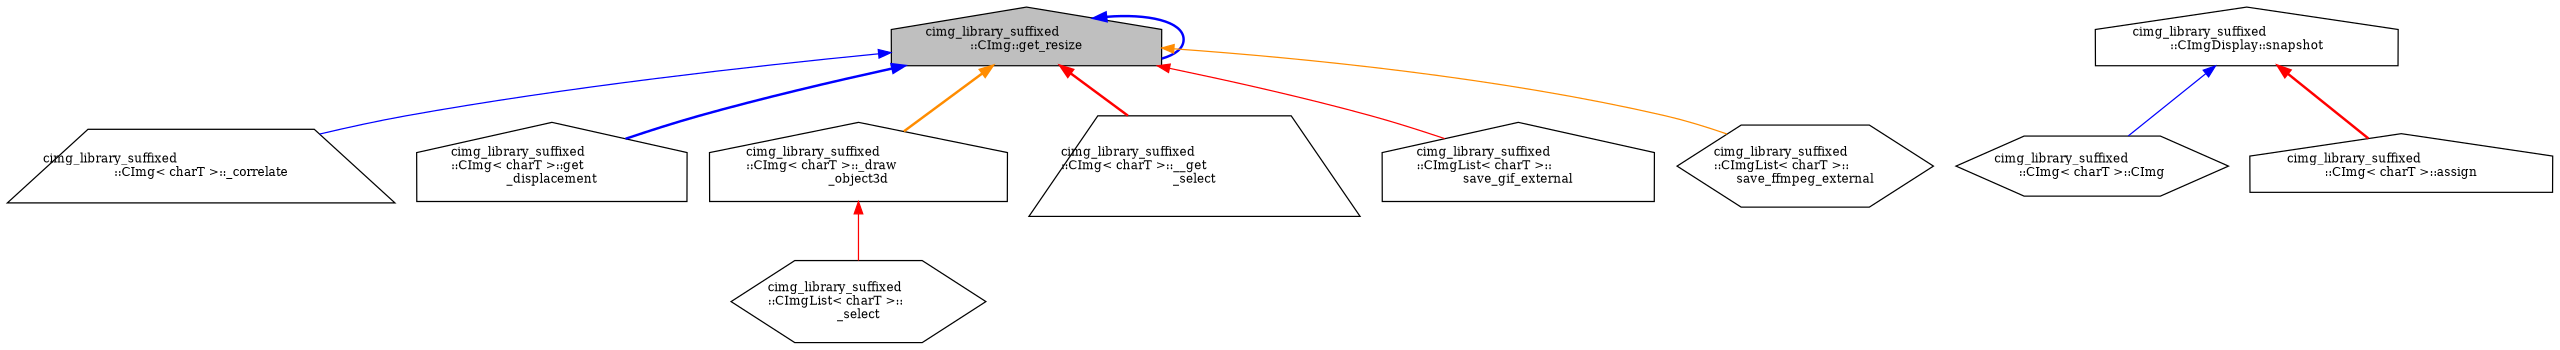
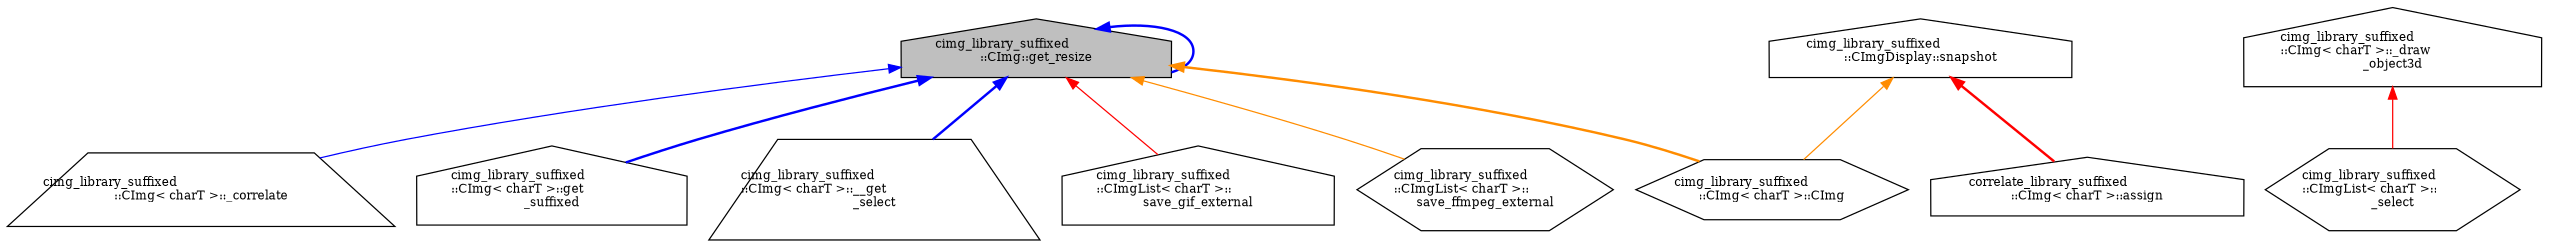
(1099, 94) -> (965, 113)
(943, 102) -> (1444, 103)
(2167, 105) -> (1844, 123)
(552, 166) -> (552, 190)
(2401, 166) -> (2087, 190)
